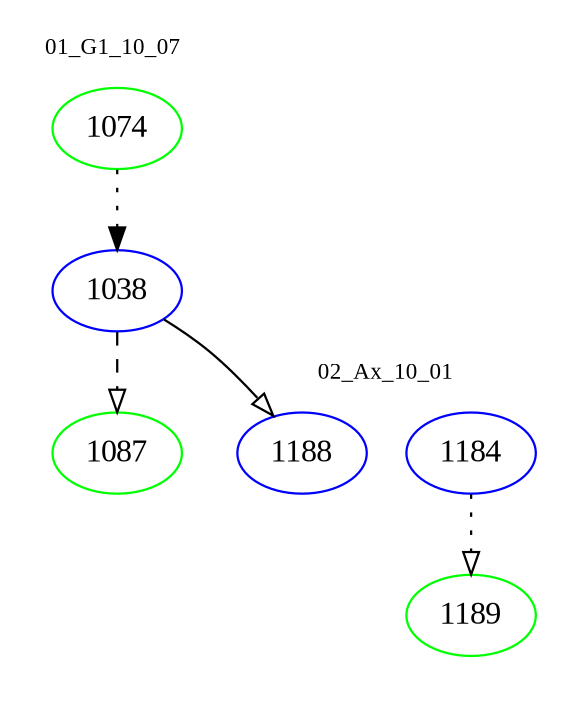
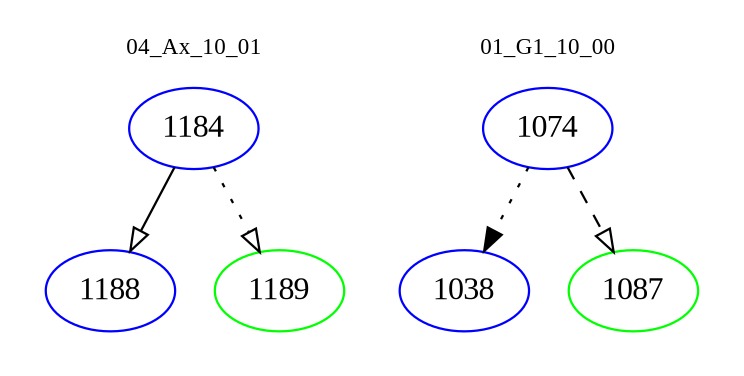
(114, 48) -> (549, 48)
(117, 128) -> (548, 128)
(117, 361) -> (585, 200)
(387, 373) -> (195, 48)
(234, 374) -> (158, 199)
